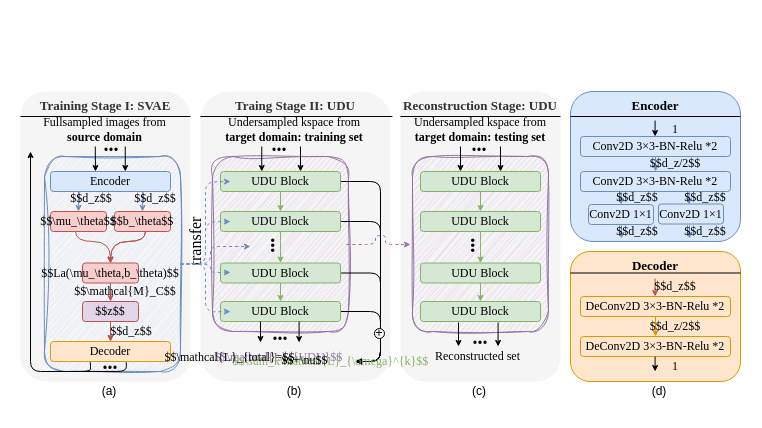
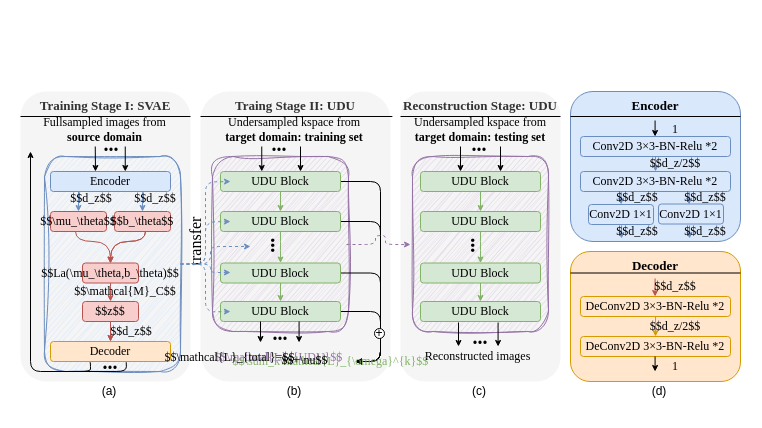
(111, 312) -> (111, 312)
(478, 357) -> (478, 357)
